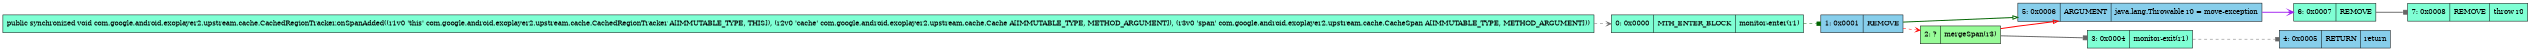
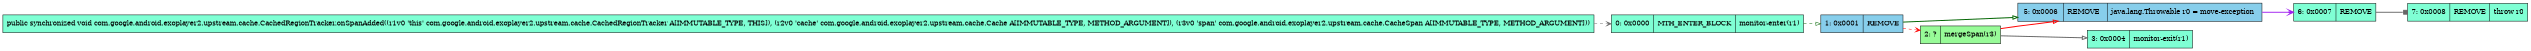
(2086, 12) -> (2083, 12)
(1810, 24) -> (1810, 24)
(2041, 37) -> (2041, 37)
(2335, 39) -> none
